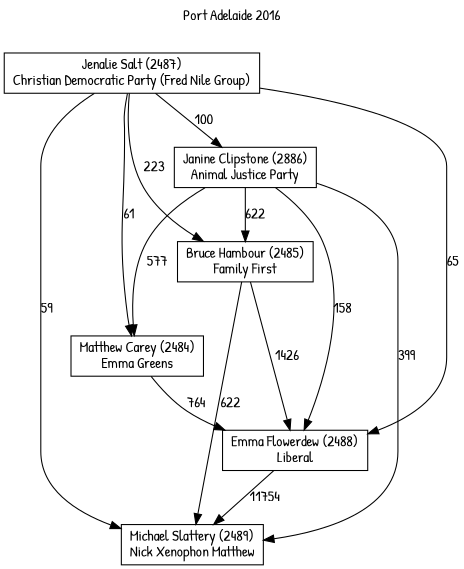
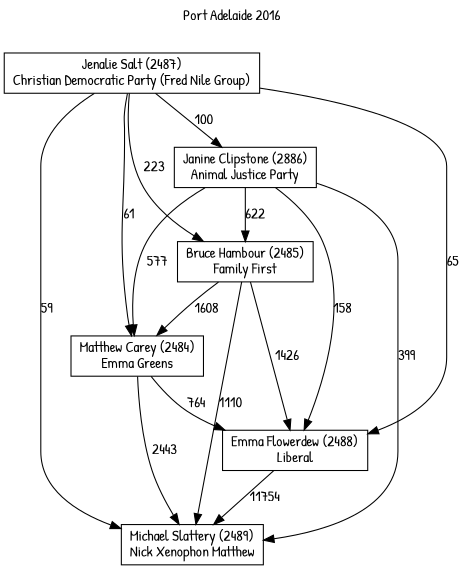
none -> (191, 304)
(230, 403) -> (230, 403)
none -> (146, 448)
